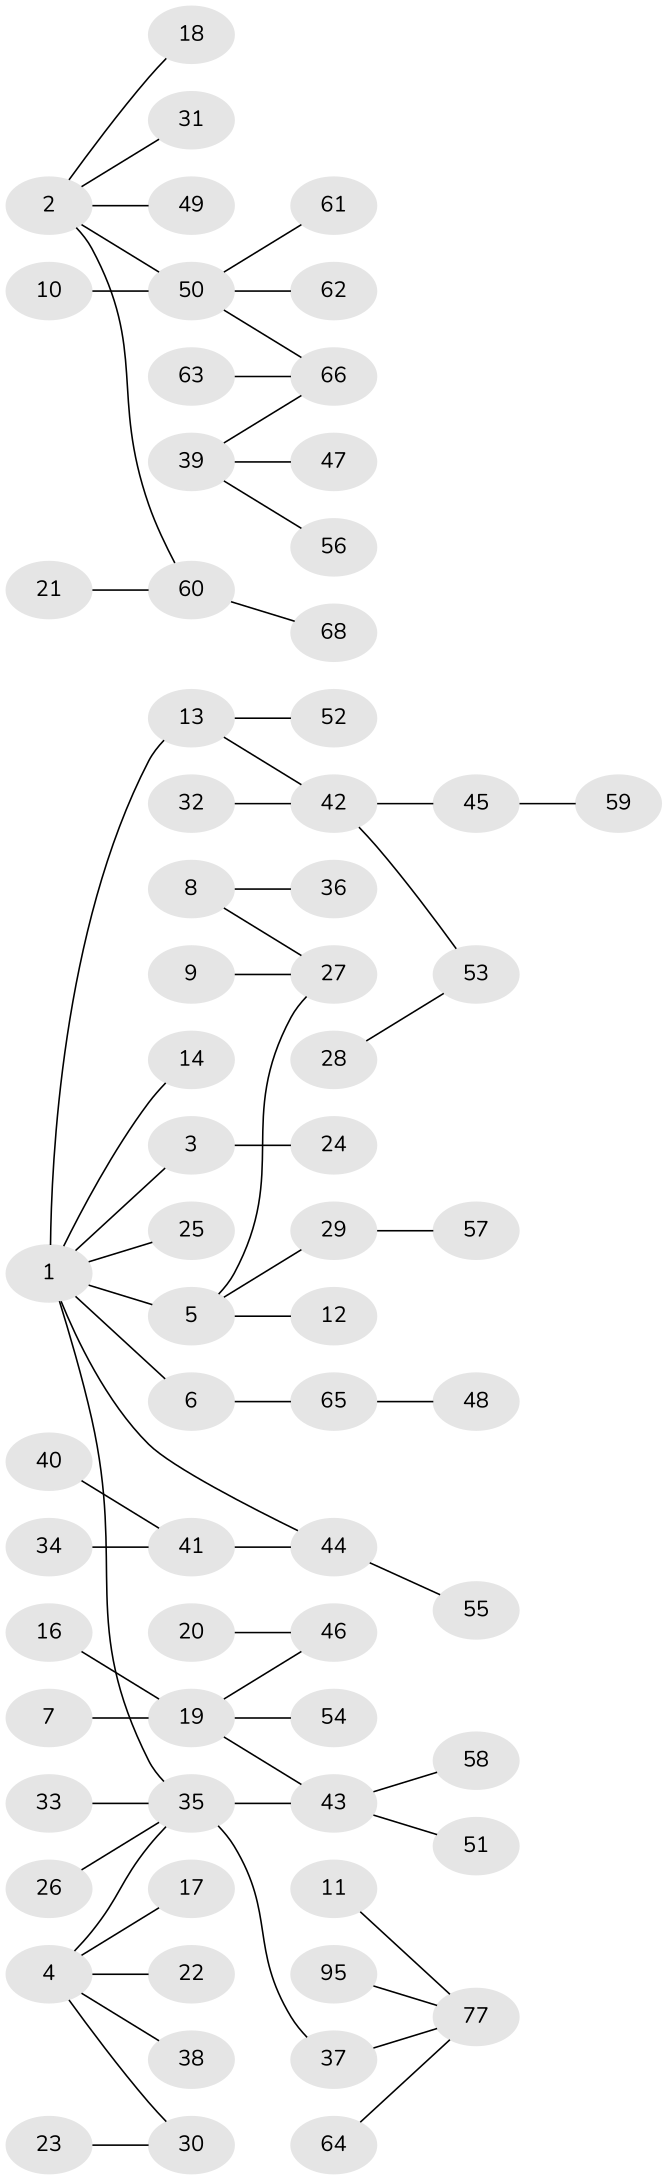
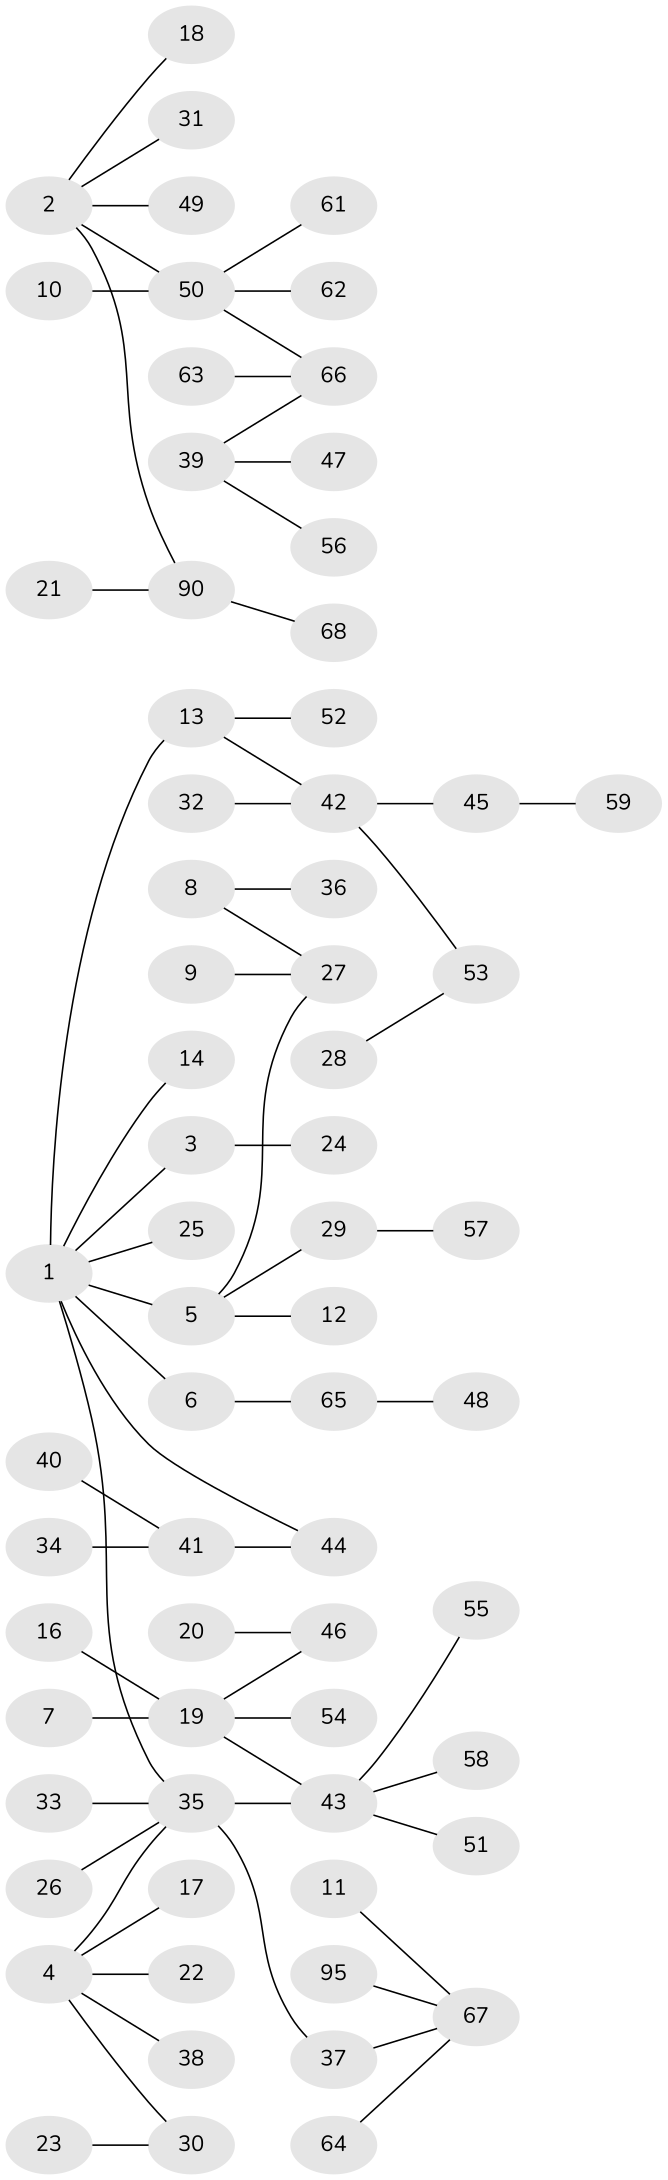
(191, 590) -> (191, 590)
(405, 1579) -> (413, 1711)
(476, 2017) -> (476, 2017)
